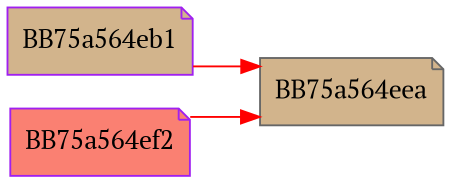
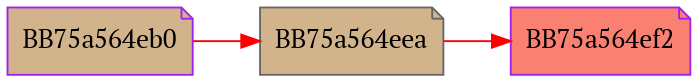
(100, 41) -> (100, 41)
(216, 117) -> (468, 41)
